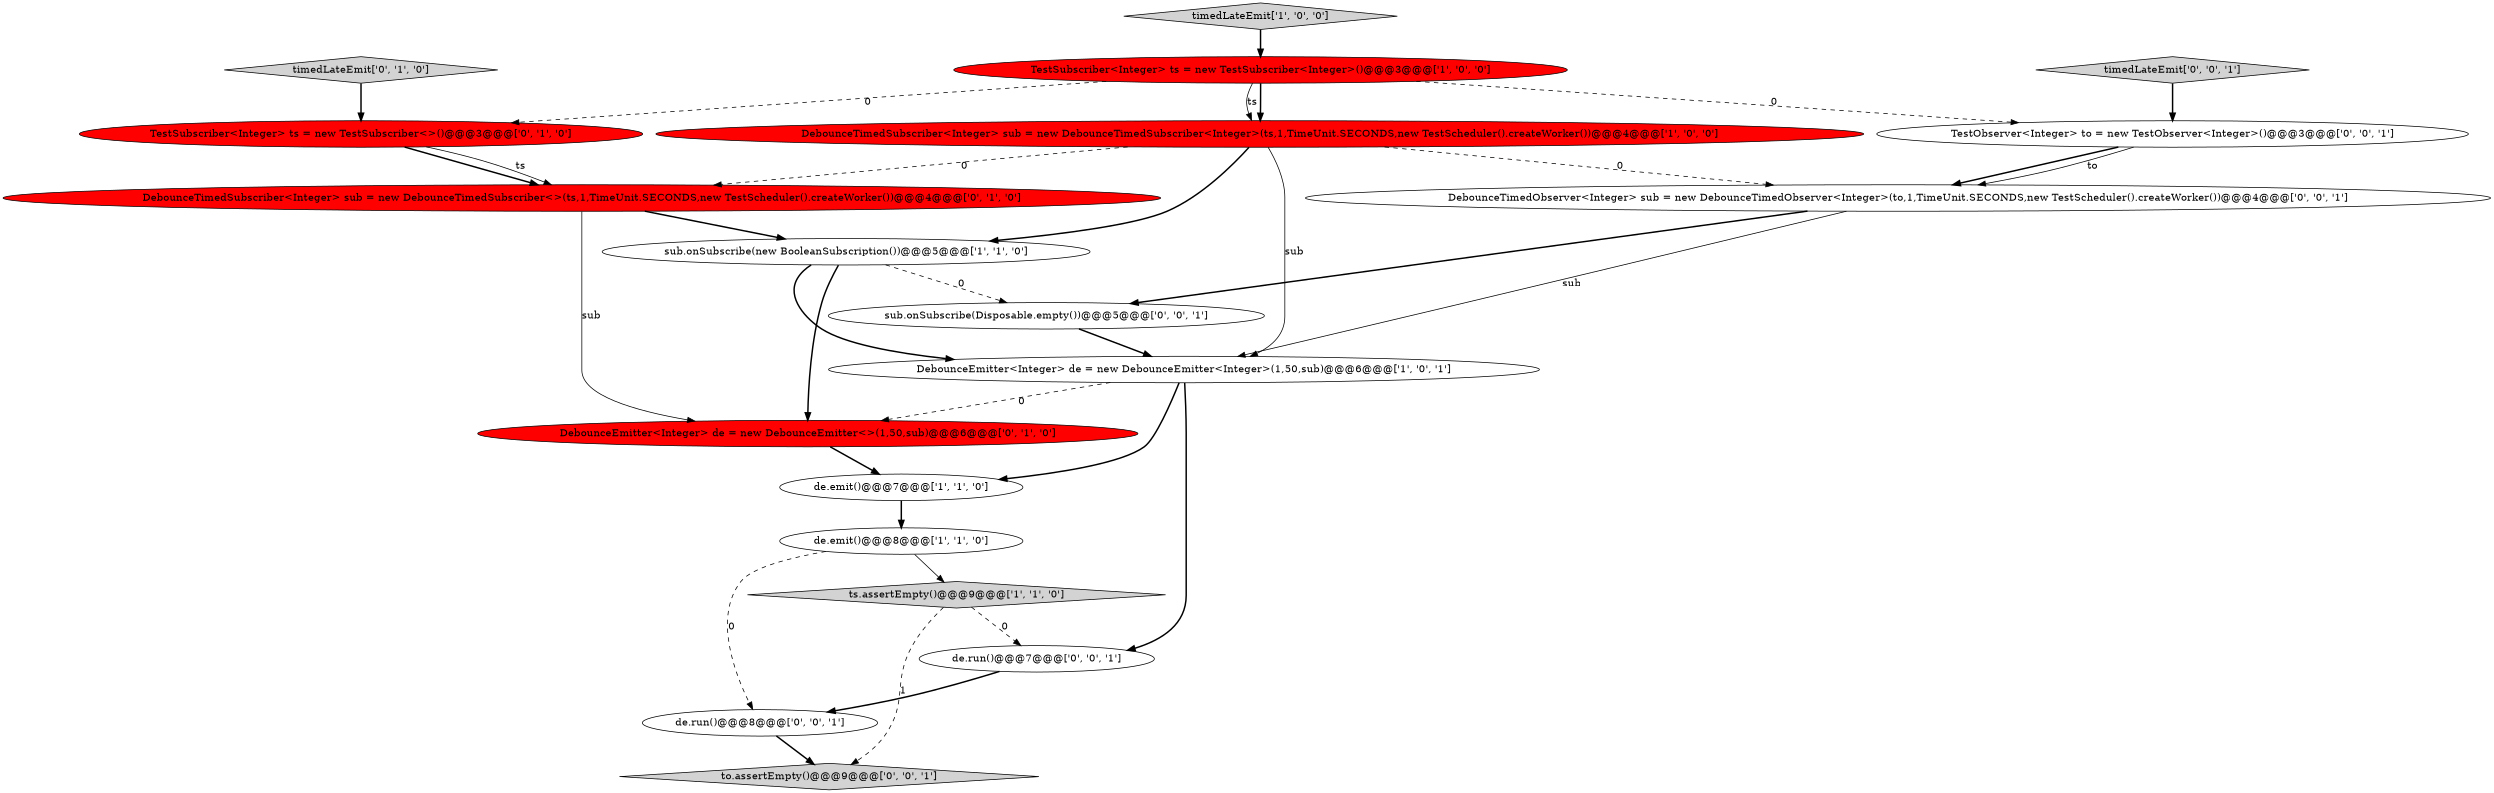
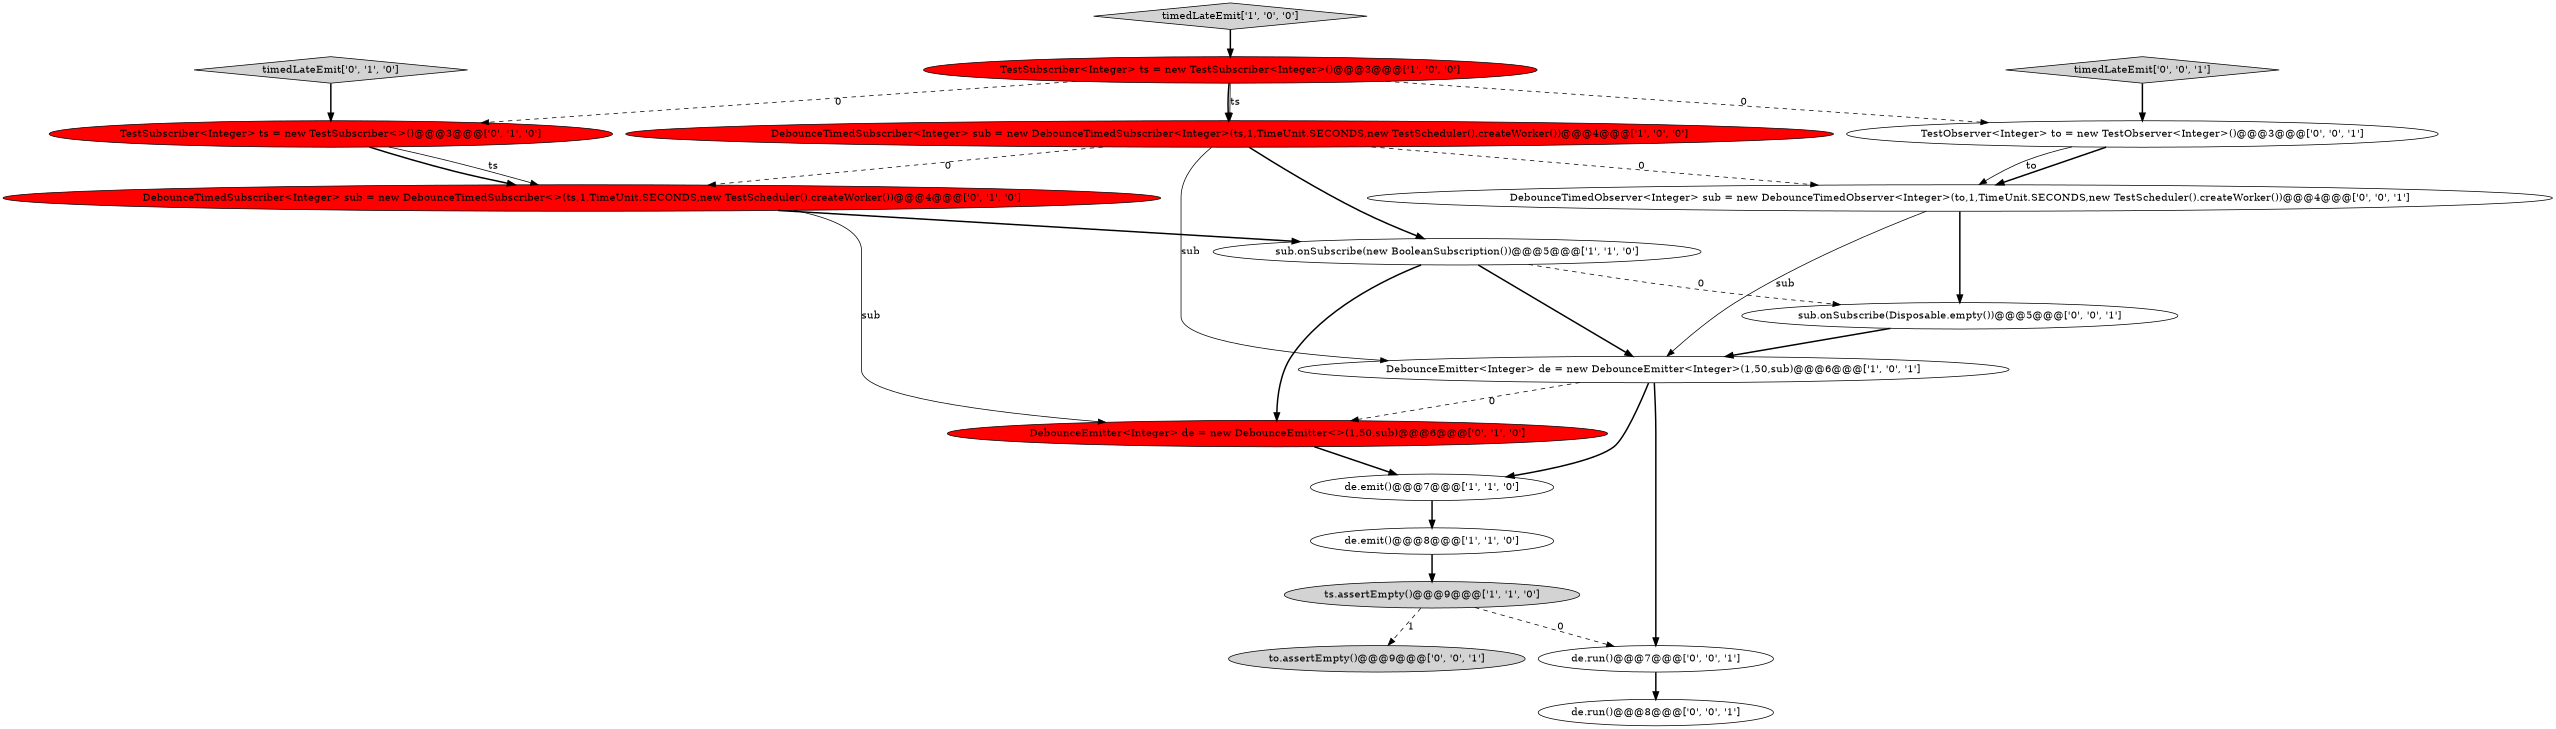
(927, 566) -> (1432, 564)
(957, 595) -> (1432, 595)
(732, 597) -> none
(792, 748) -> none
(829, 777) -> (1377, 659)
